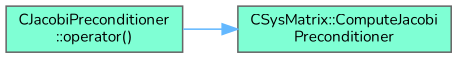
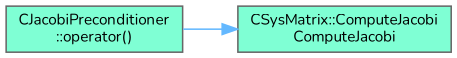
(345, 29) -> (345, 29)
